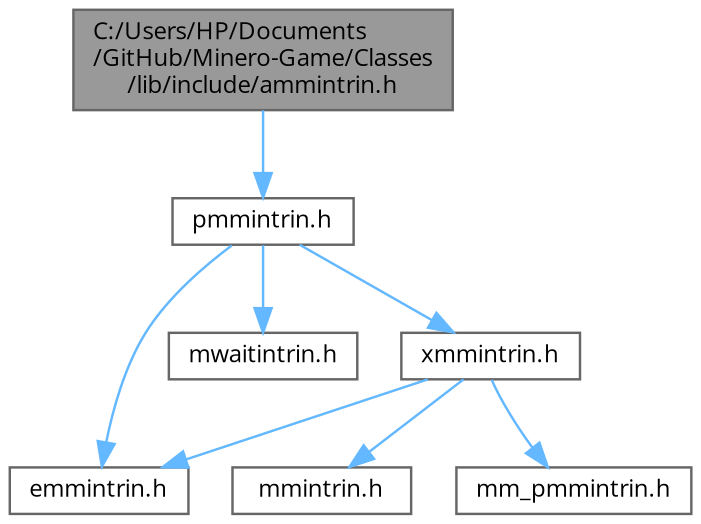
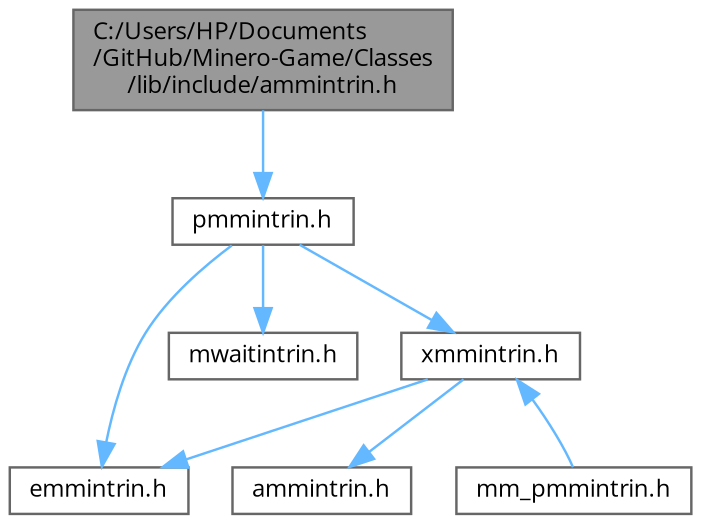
(510, 415) -> (554, 432)
(322, 491) -> (322, 491)
